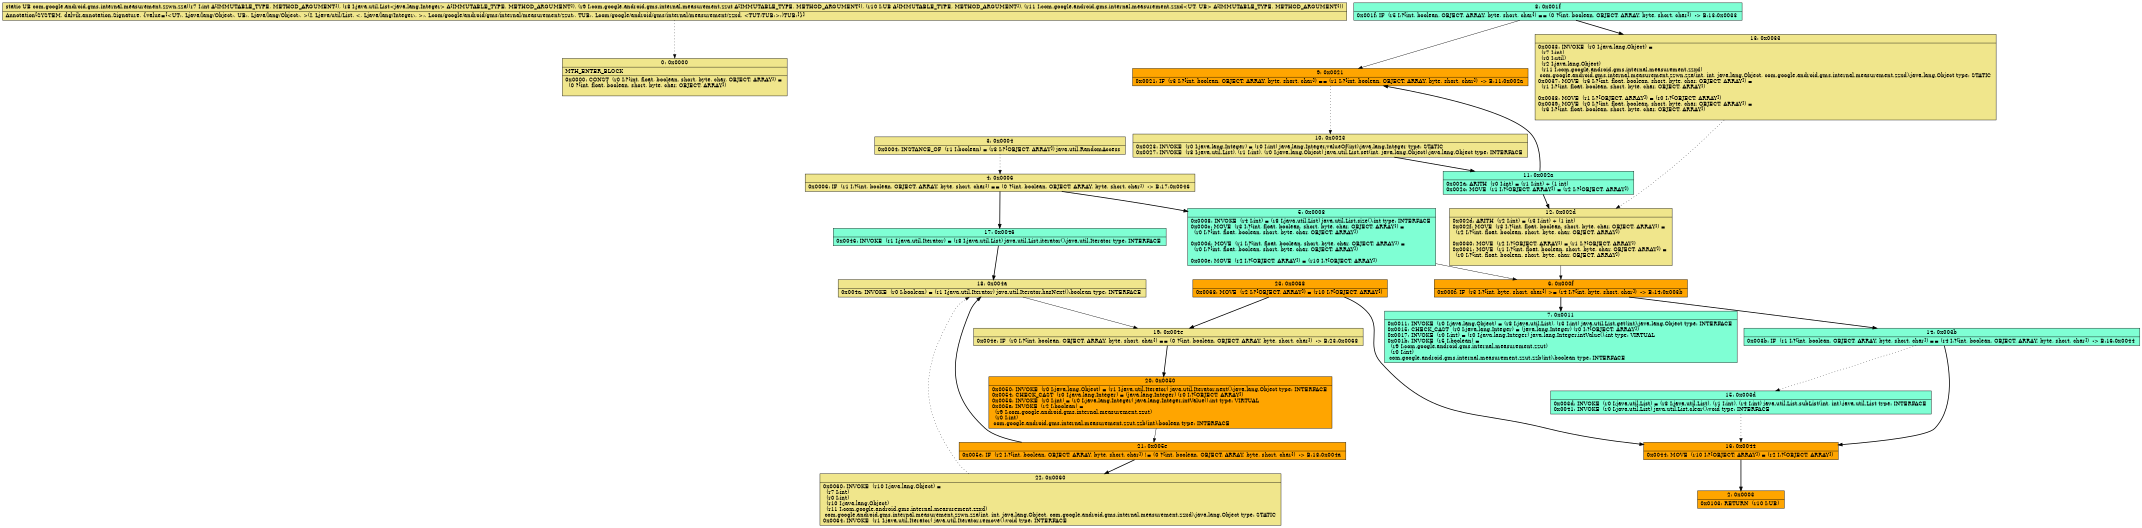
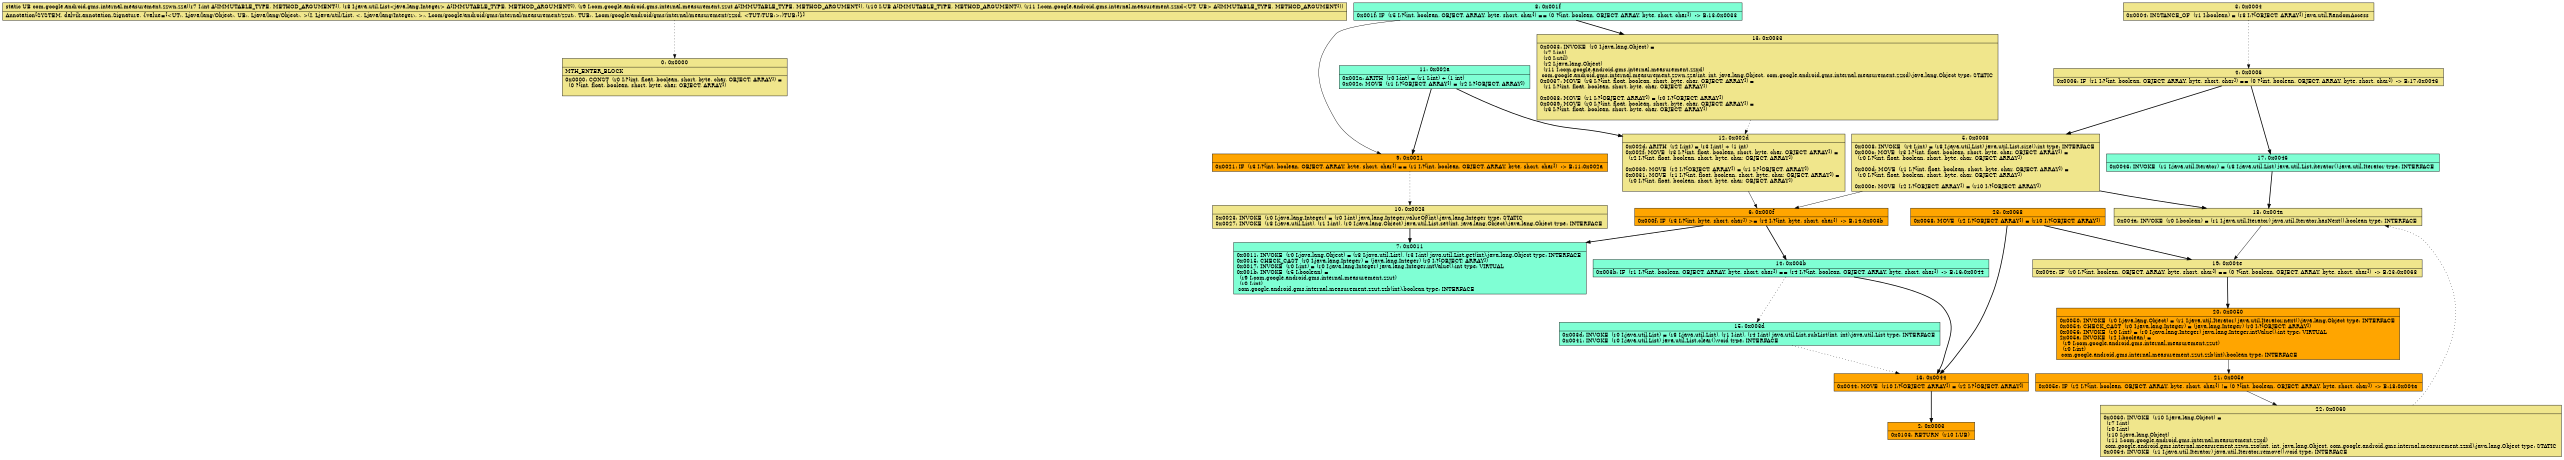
(1432, 164) -> (1410, 234)
(1312, 237) -> (1976, 163)
(958, 386) -> (2151, 200)
(1039, 407) -> (2106, 338)
(1121, 466) -> (2260, 397)
